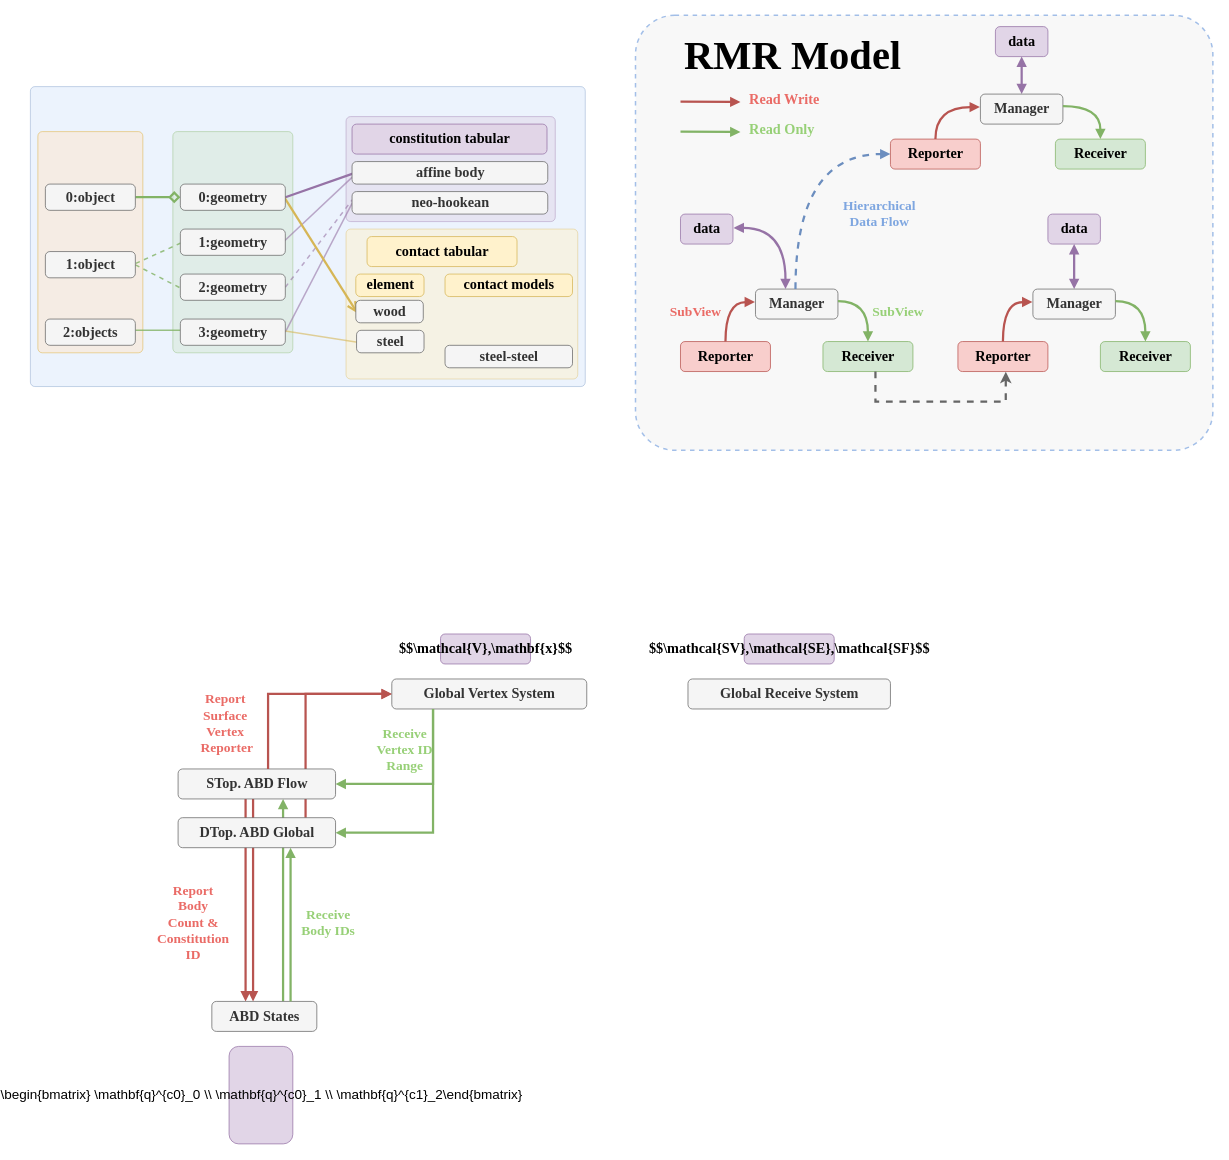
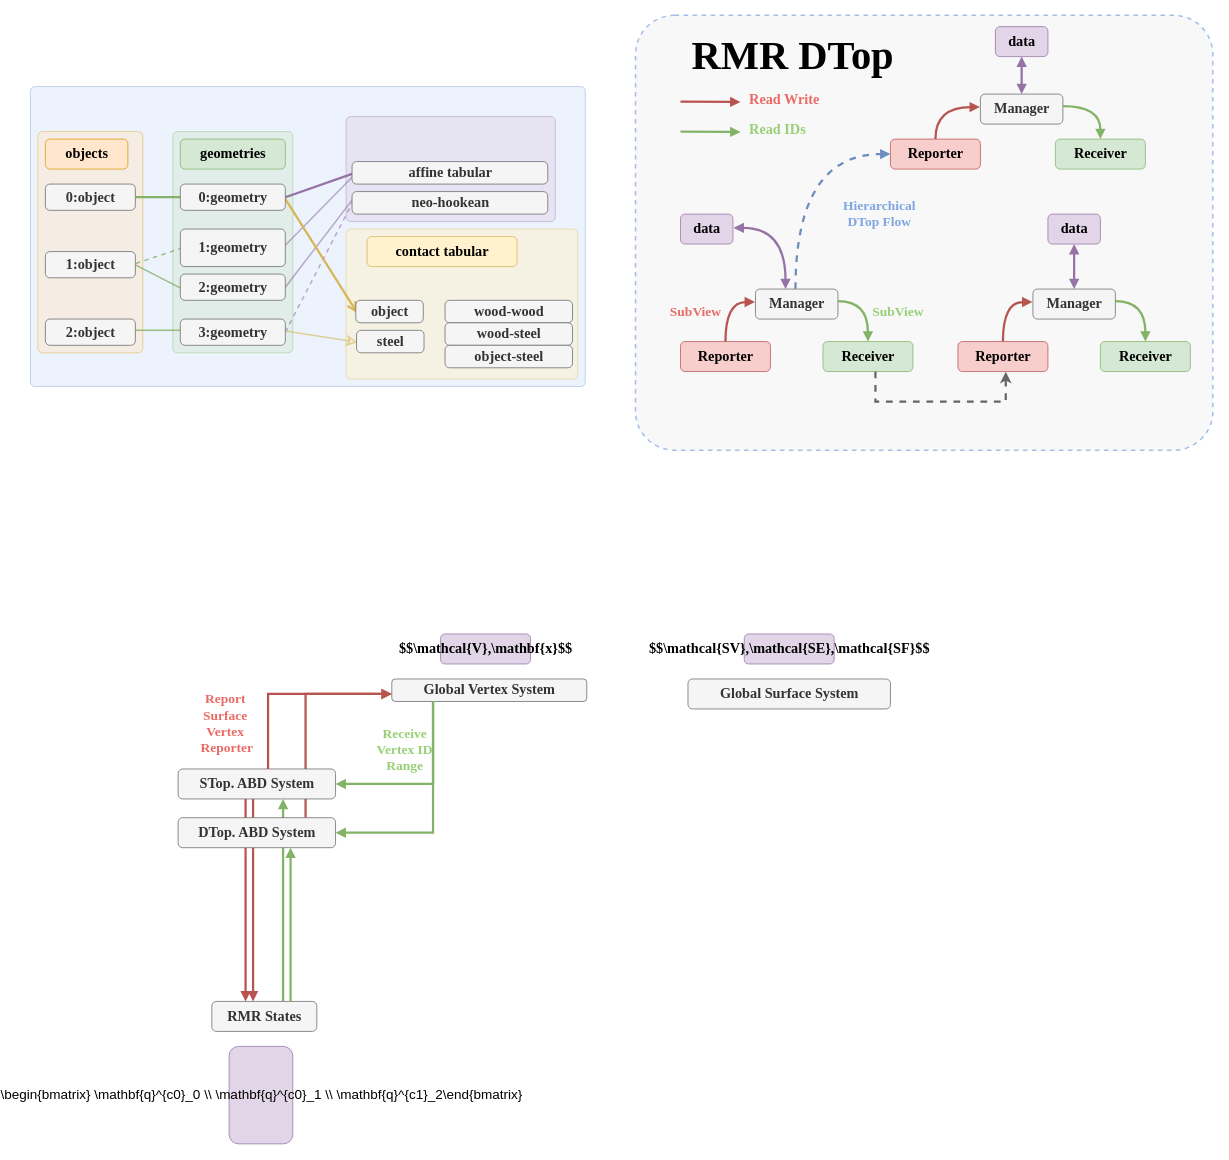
(793, 37) -> (793, 37)
(770, 127) -> (769, 127)
(450, 139) -> none
none -> (87, 154)
none -> (233, 154)
(451, 173) -> (451, 173)
(169, 197) -> (174, 197)
(880, 214) -> (880, 214)
(233, 242) -> (233, 248)
(319, 243) -> (319, 243)
(320, 266) -> (320, 266)
(156, 276) -> (156, 276)
(390, 285) -> none
(509, 285) -> none
(390, 312) -> (390, 312)
none -> (509, 312)
(91, 333) -> (91, 333)
none -> (509, 334)
(350, 341) -> (348, 341)
(509, 357) -> (509, 357)
(489, 694) -> (489, 690)
(790, 694) -> (790, 694)
(257, 784) -> (257, 784)
(257, 833) -> (257, 833)
(193, 923) -> none
(328, 923) -> none
(265, 1017) -> (265, 1017)
